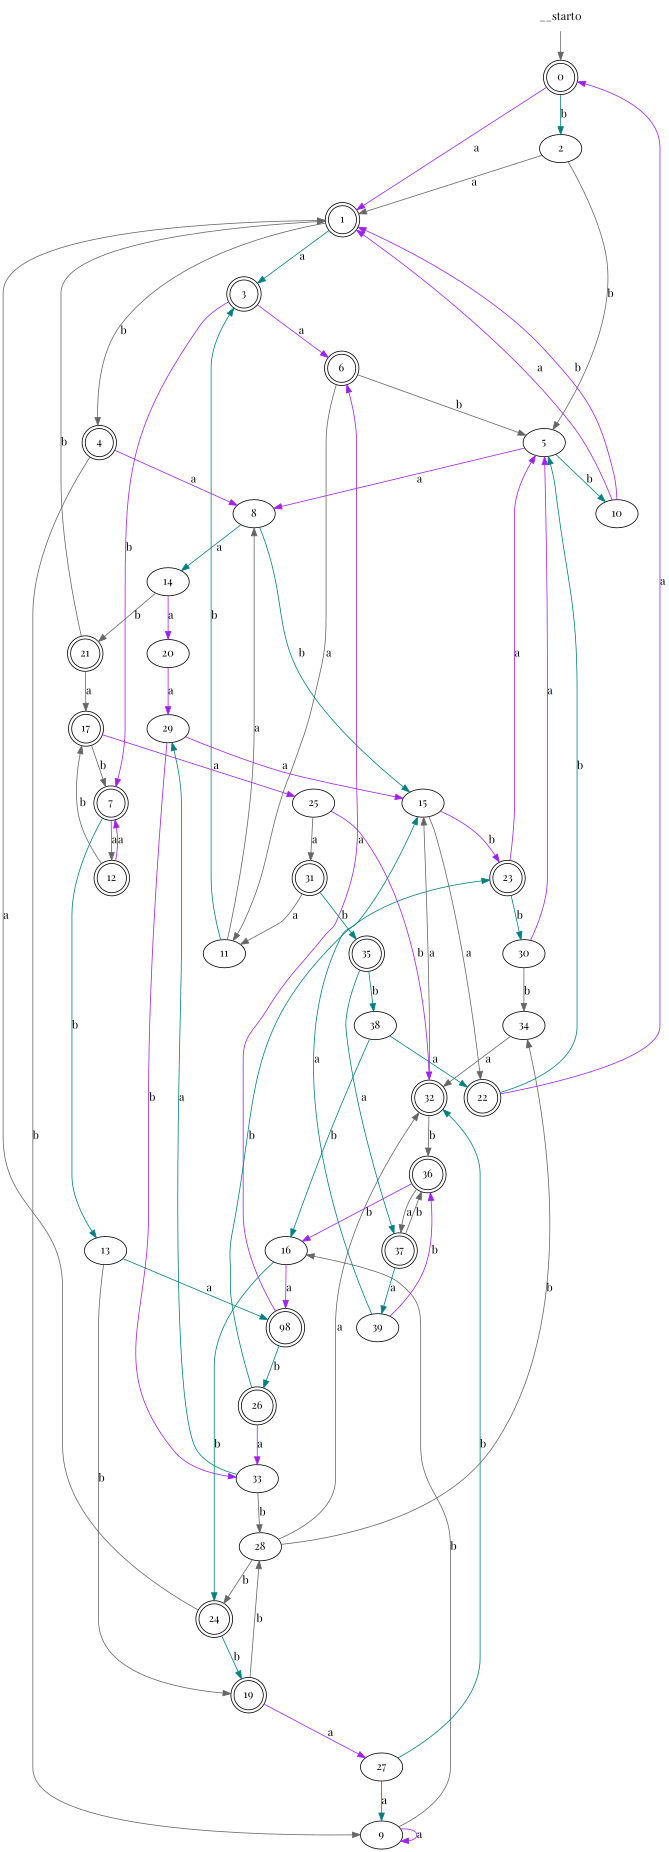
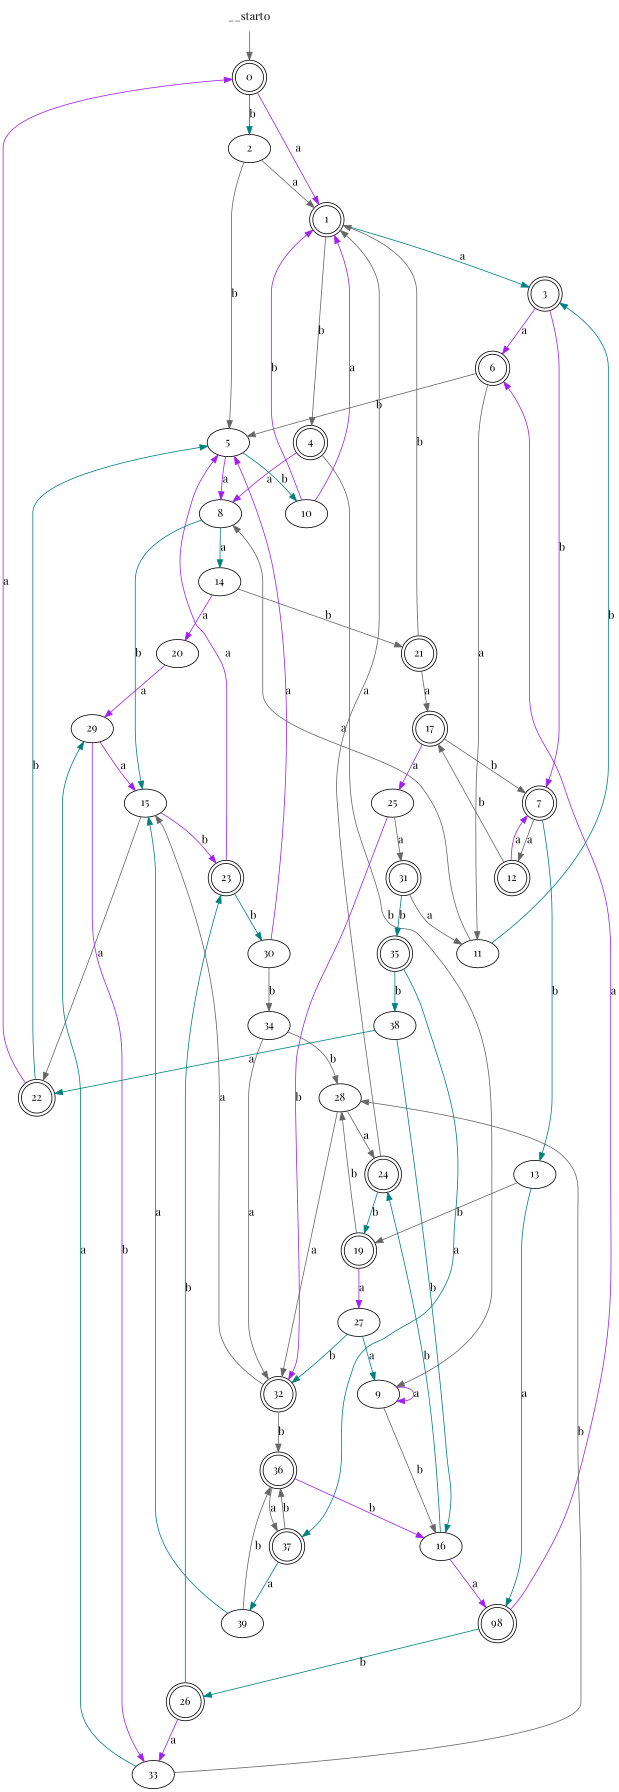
(426, 1264) -> (250, 1551)
(529, 1369) -> (317, 1048)
(246, 1581) -> (366, 1136)
